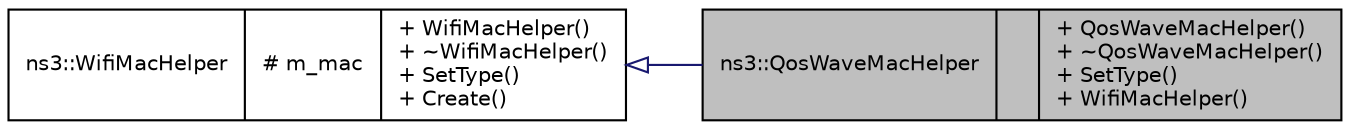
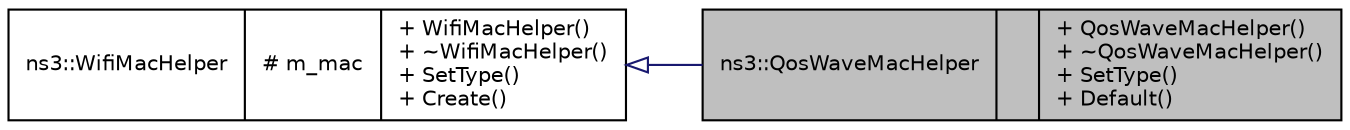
(1153, 99) -> (1115, 99)
